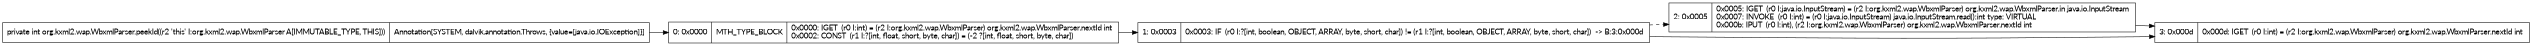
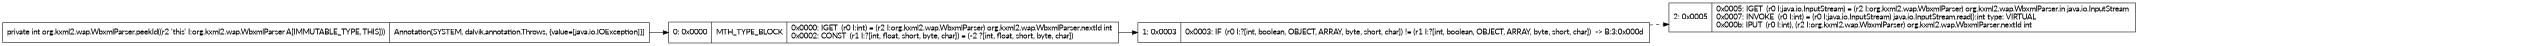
(2342, 33) -> none
